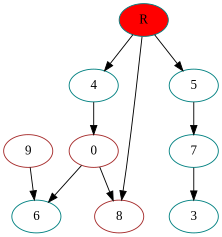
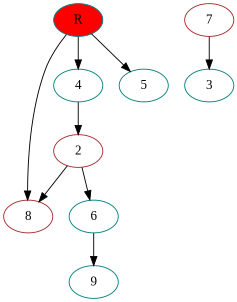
(194, 114) -> none
(28, 151) -> (94, 282)
(94, 151) -> (78, 151)
(194, 151) -> (209, 20)
(32, 179) -> (94, 245)
